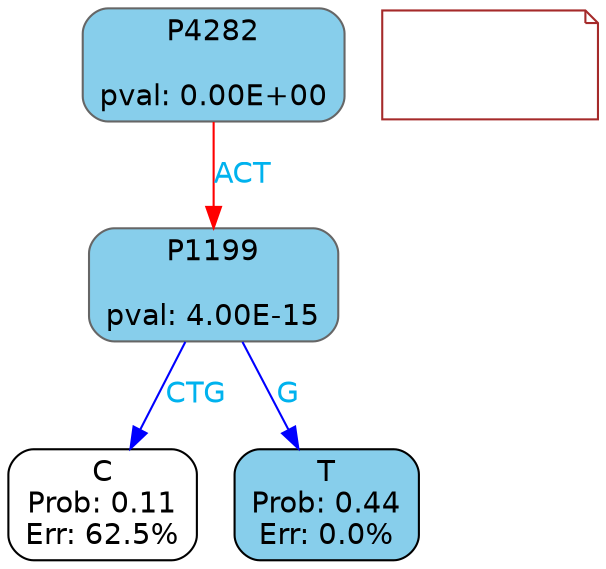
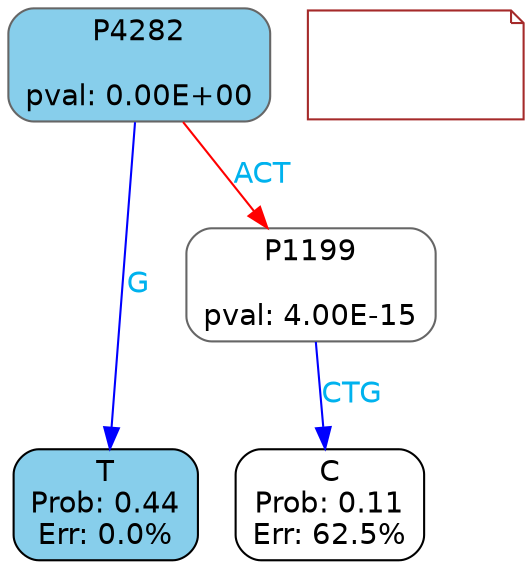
(214, 285) -> (311, 285)
(265, 386) -> (123, 275)
